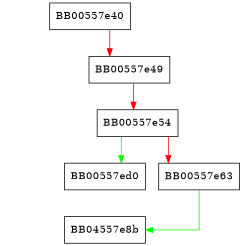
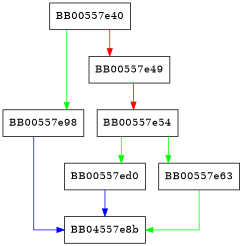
none -> (43, 123)
(168, 146) -> (168, 146)
none -> (105, 199)
